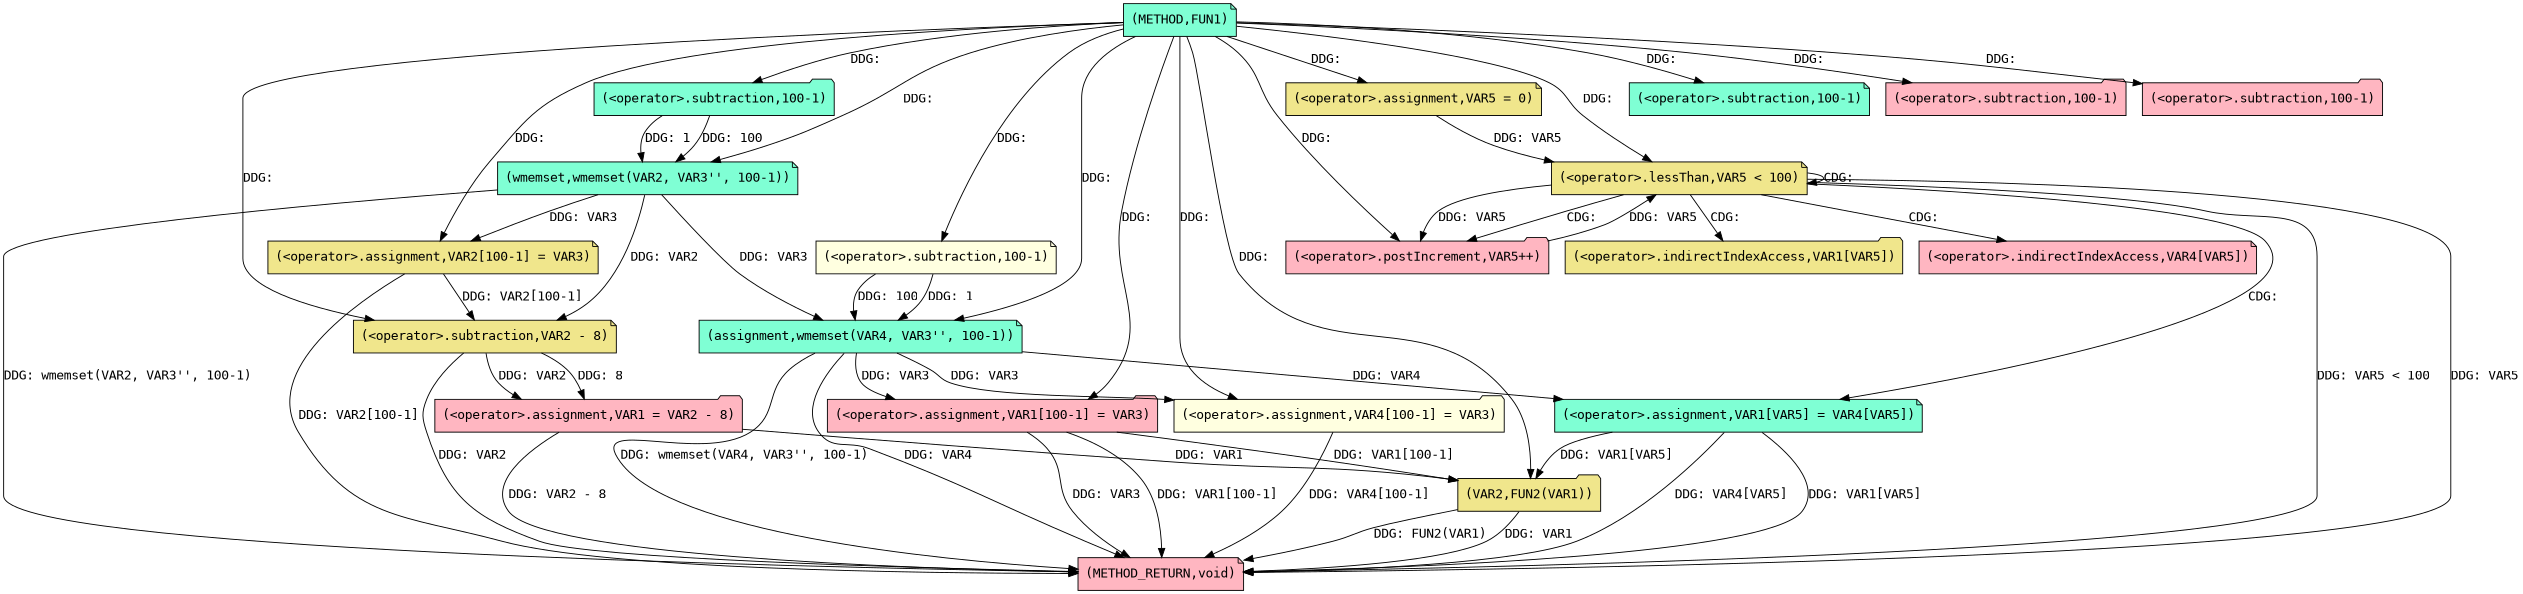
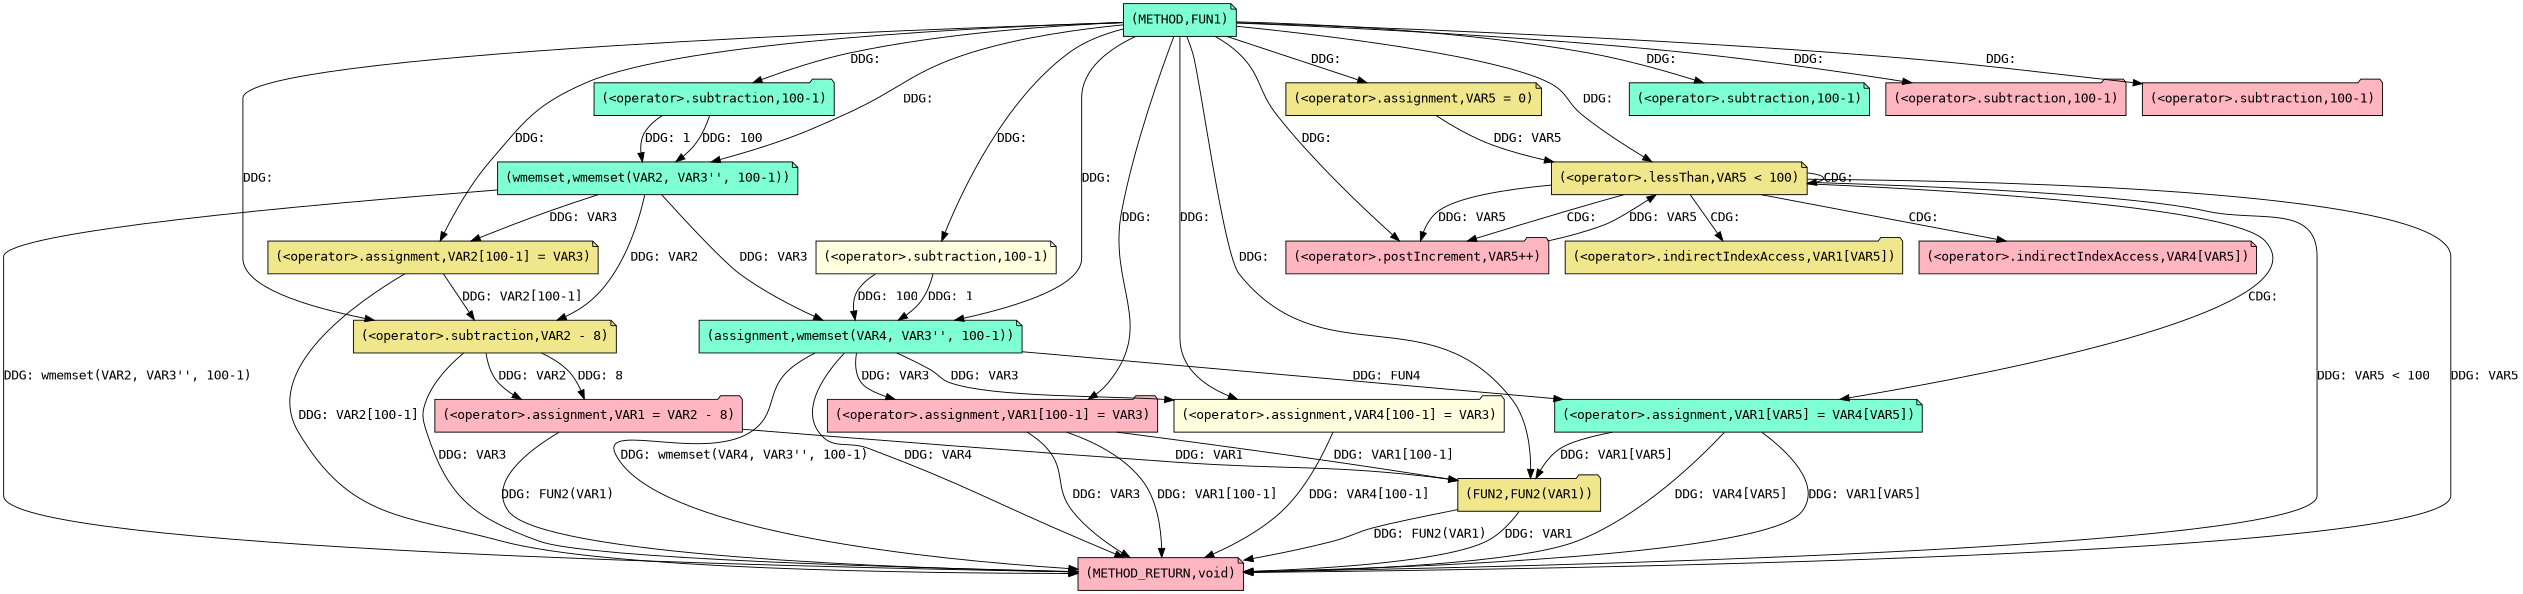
(1387, 376) -> (1387, 376)
(473, 455) -> (473, 455)
(558, 495) -> (558, 495)
(1529, 495) -> (1529, 495)
